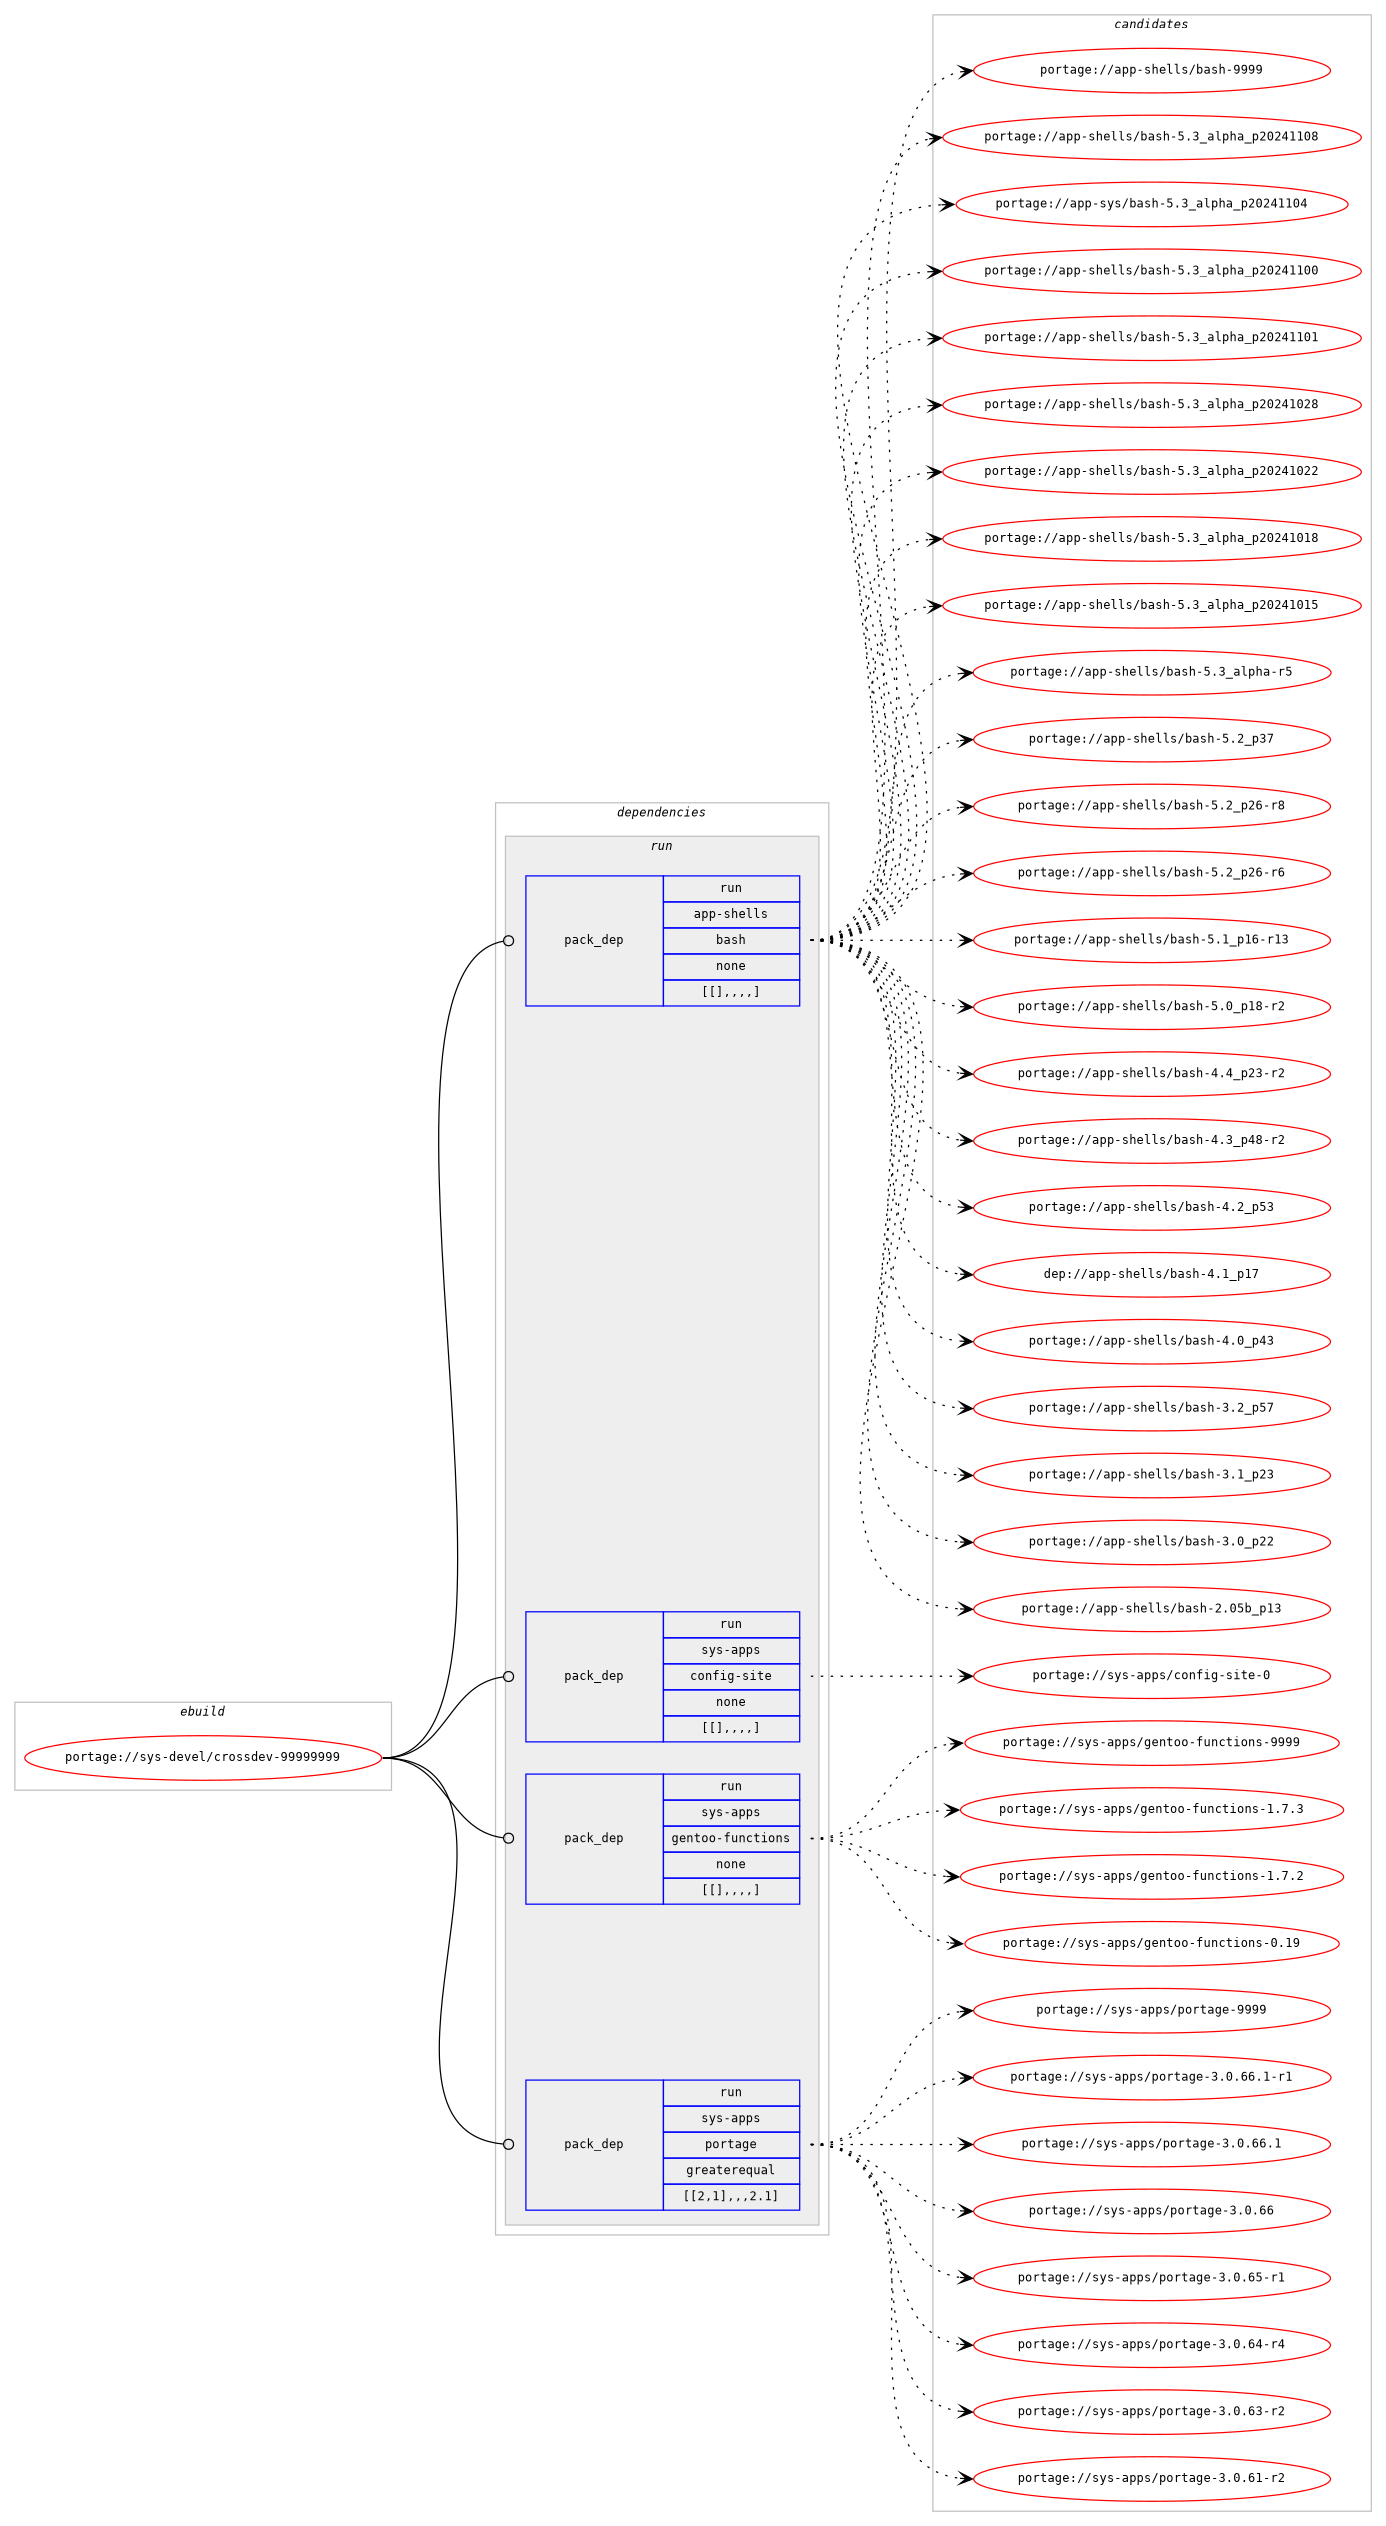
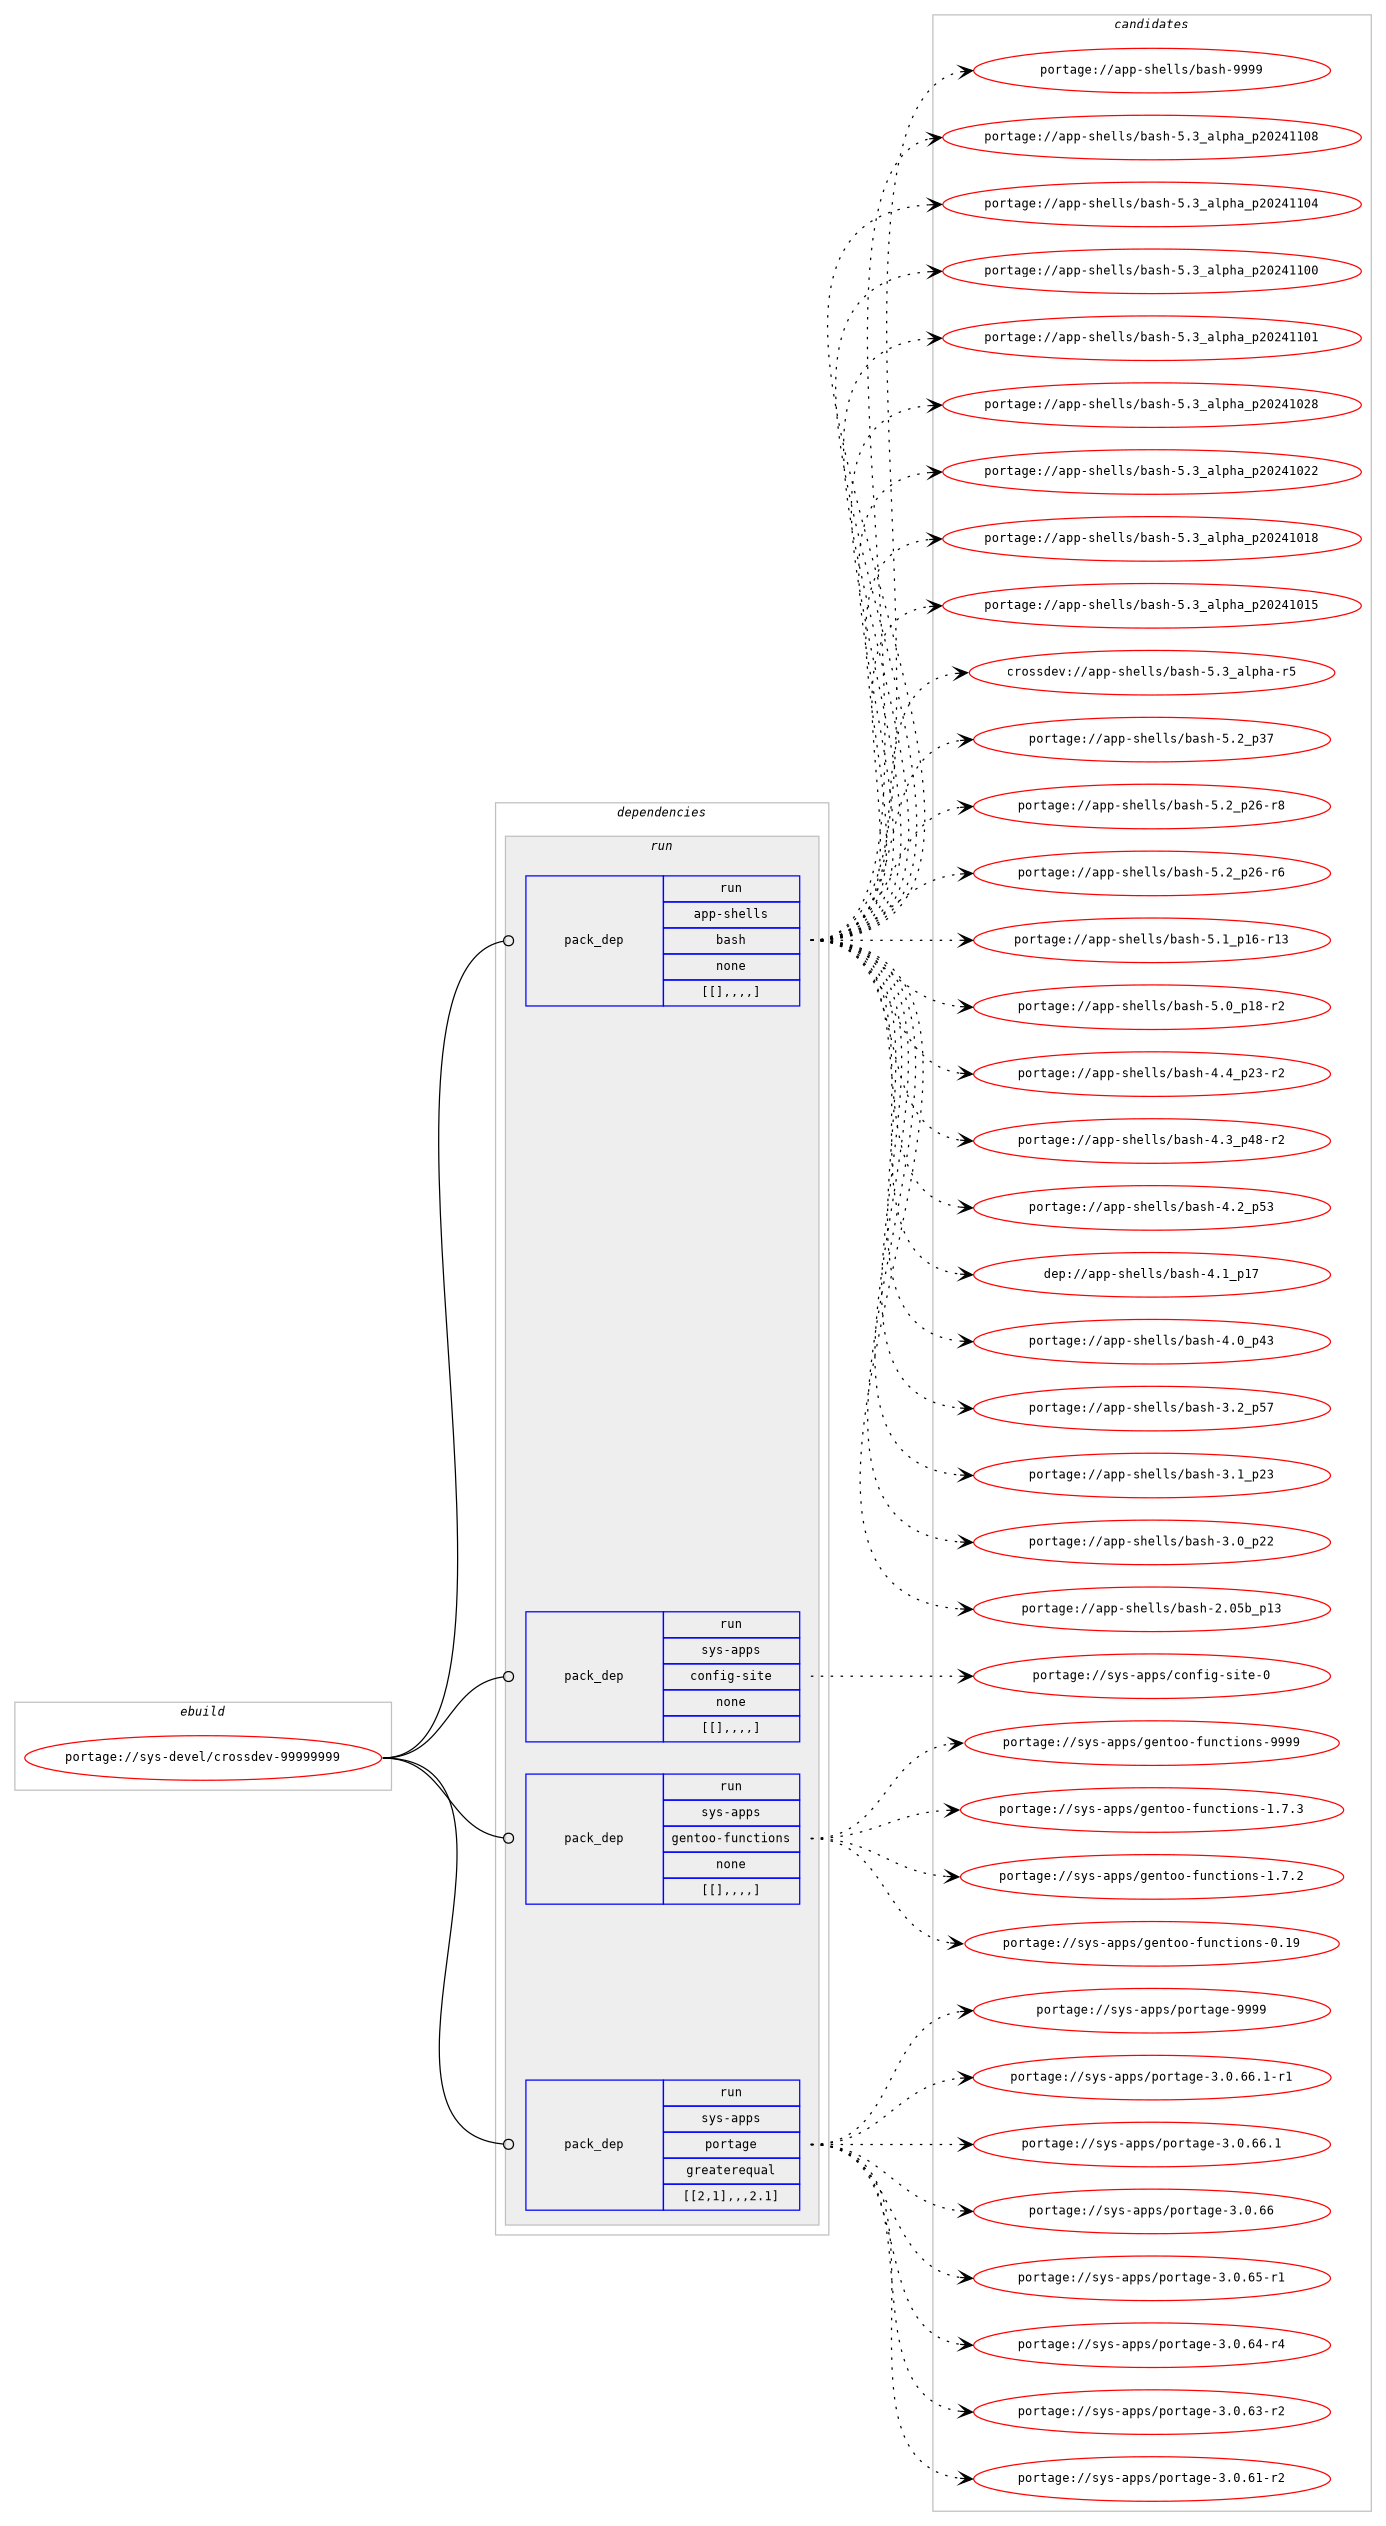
(1152, 204) -> (1152, 204)
(1152, 673) -> (1152, 673)
